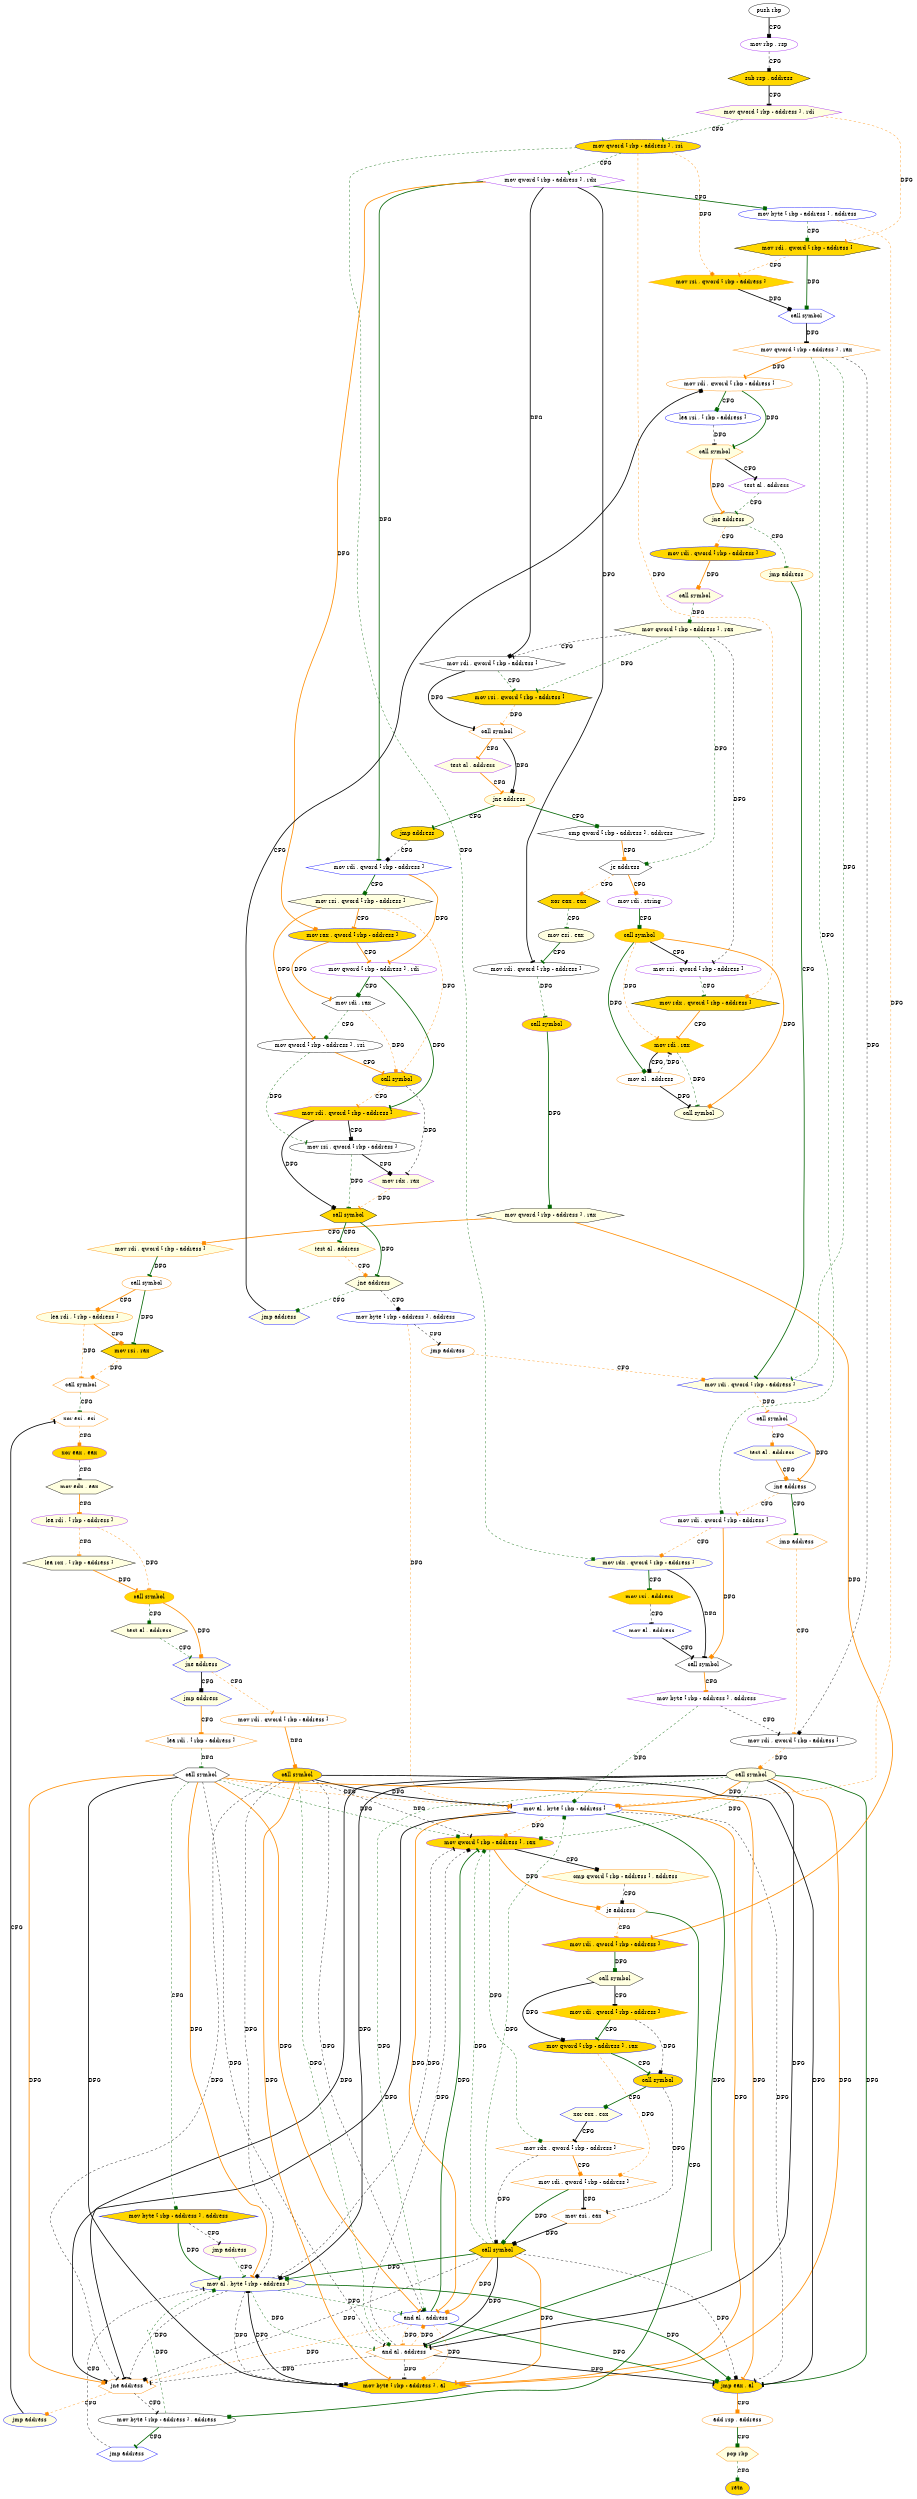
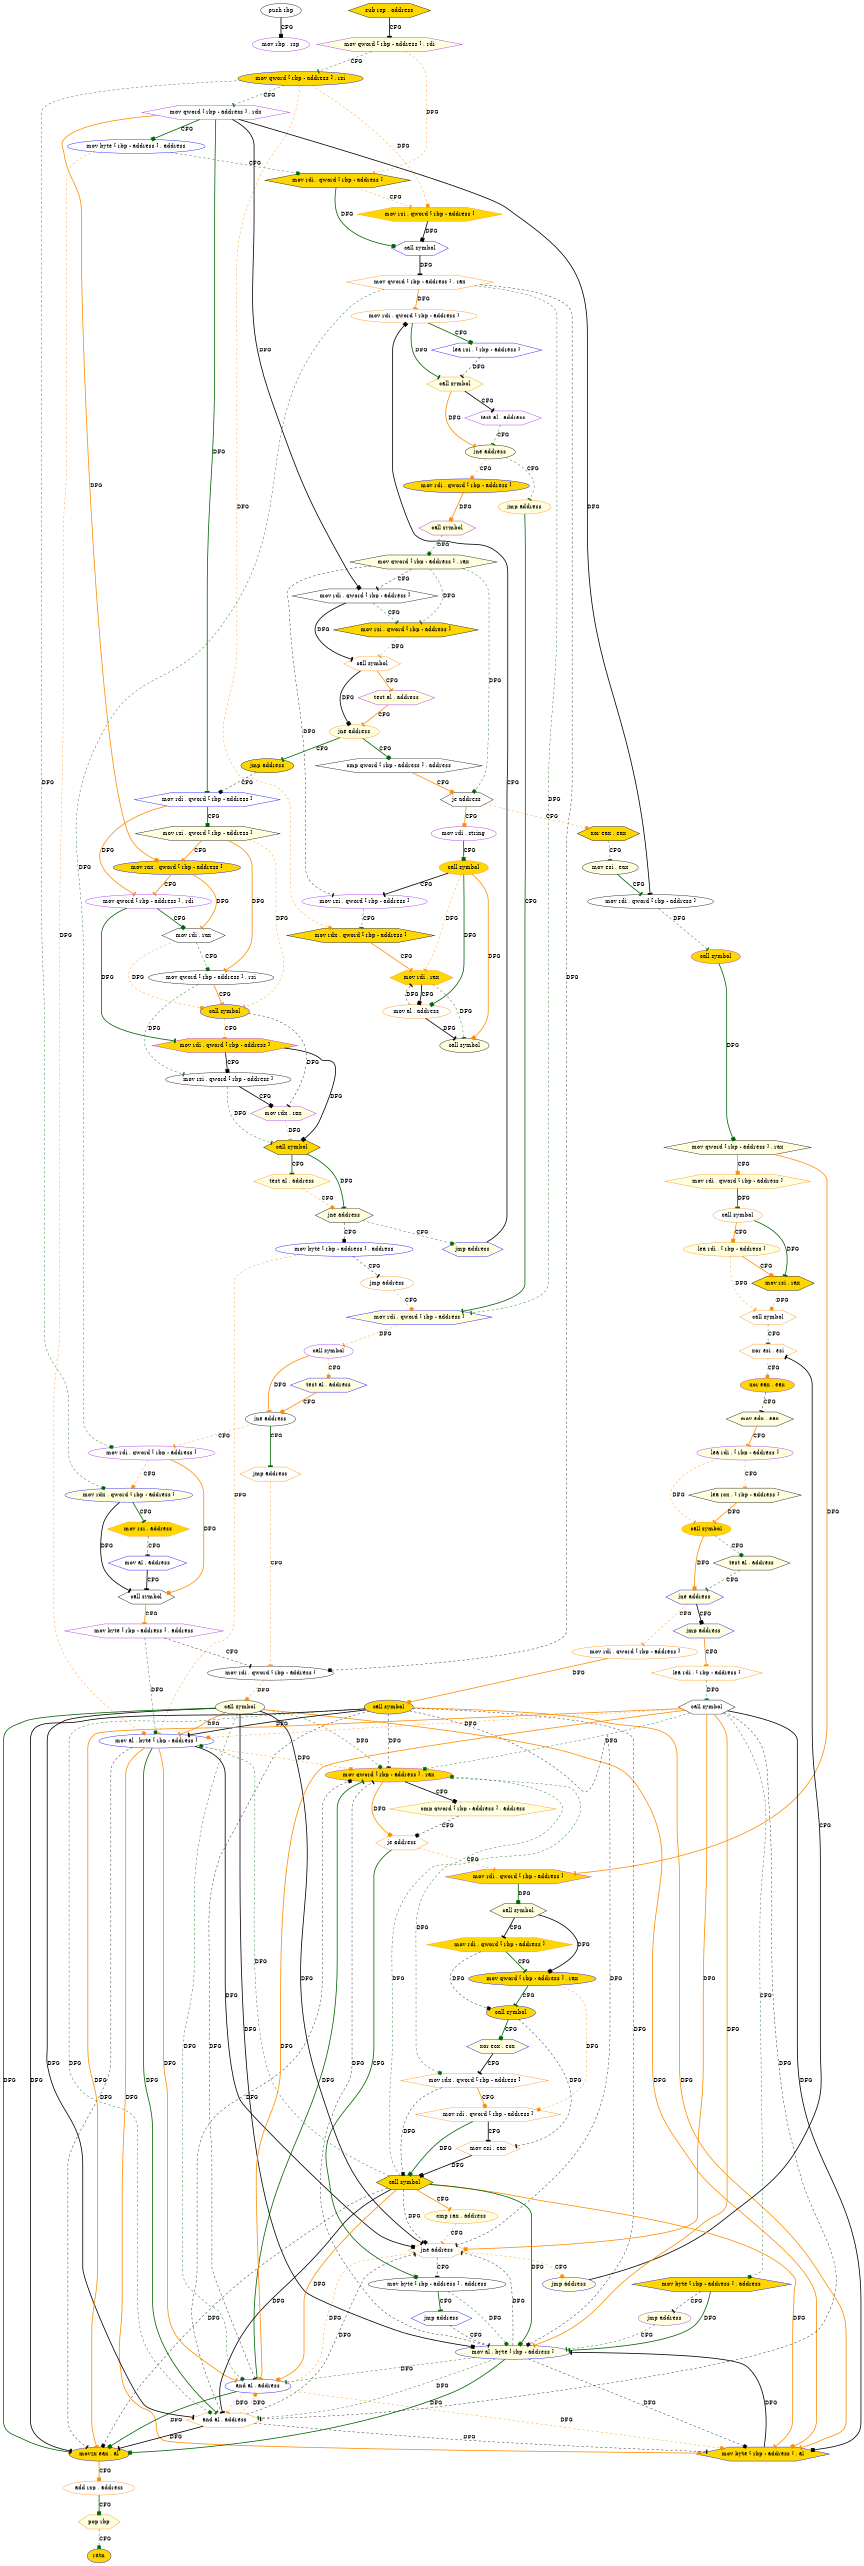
(769, 60) -> none
(713, 418) -> (487, 350)
none -> (461, 2216)
(737, 2386) -> (99, 2454)
